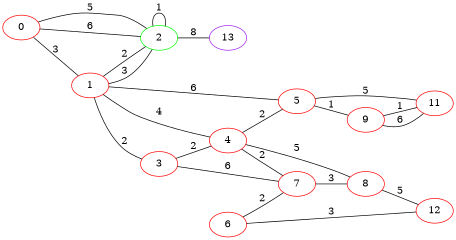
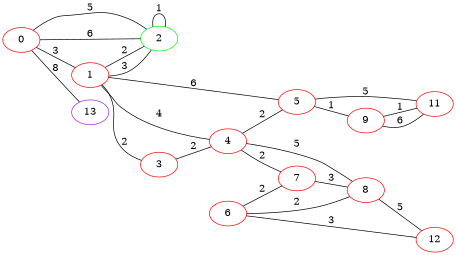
(194, 38) -> (55, 76)
(228, 174) -> none
none -> (299, 210)
